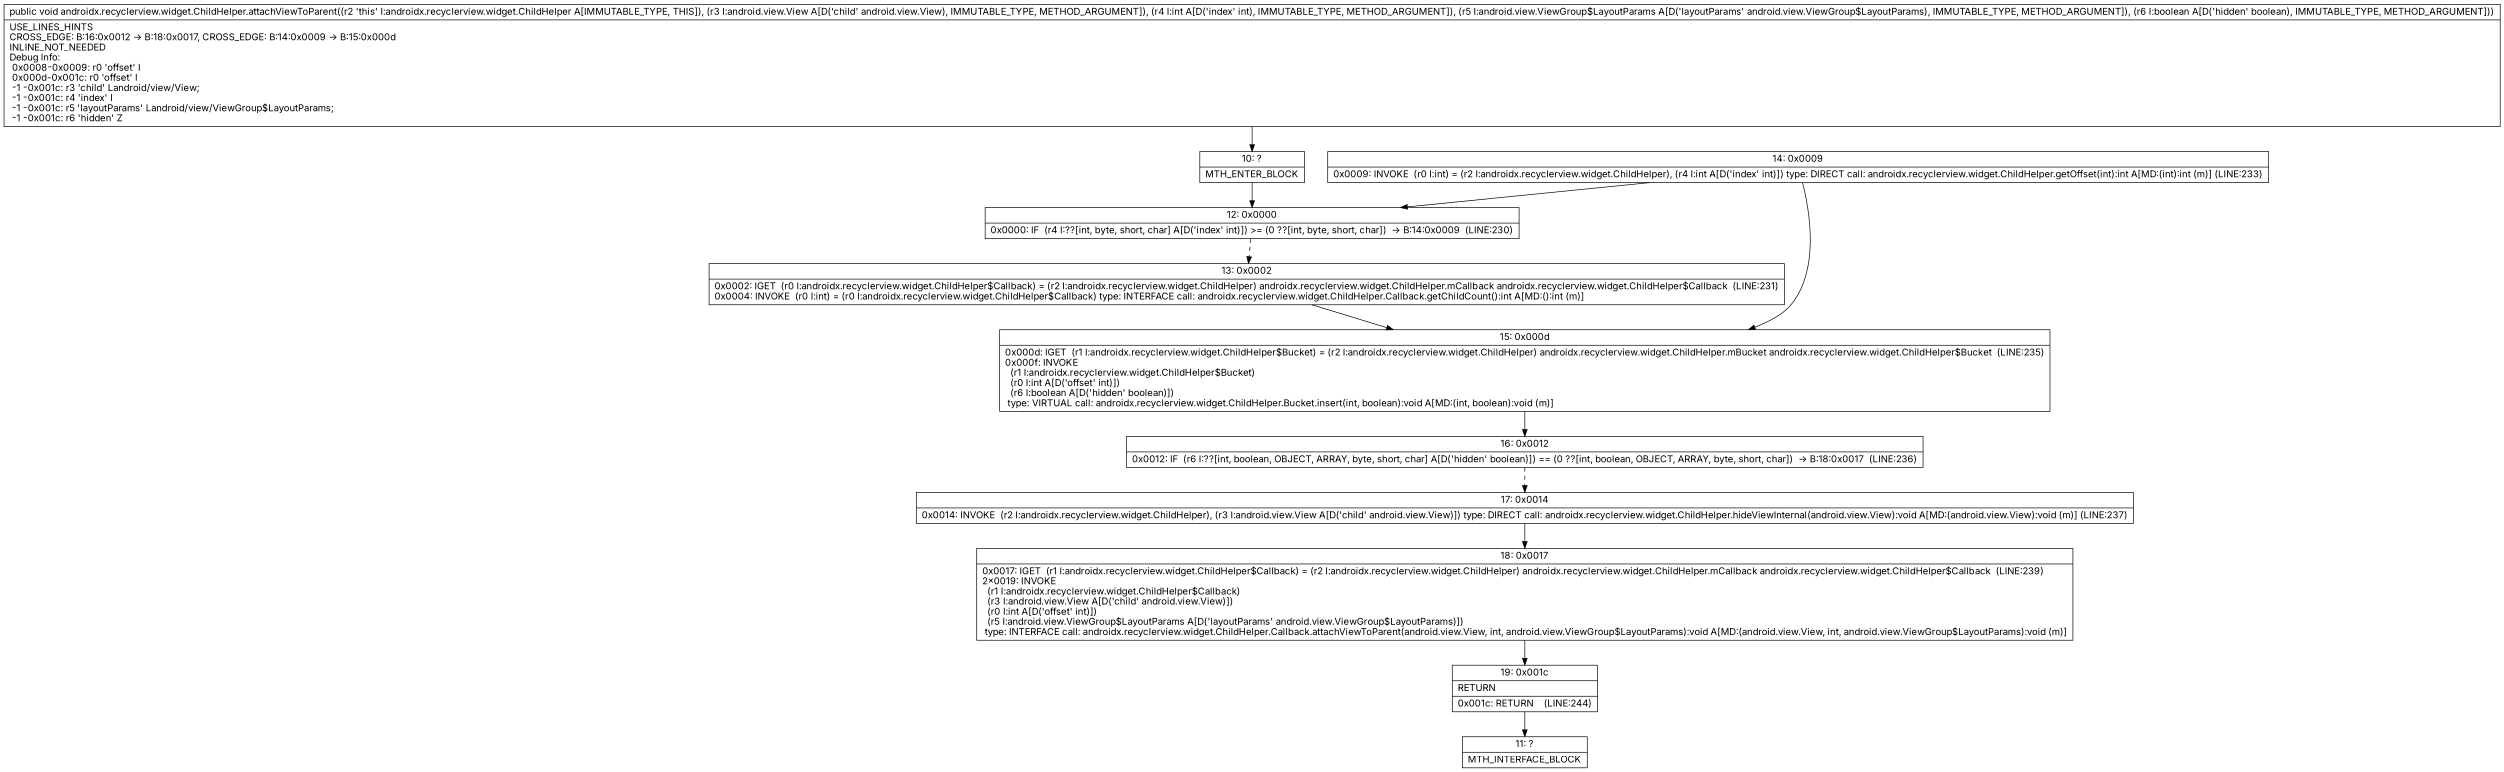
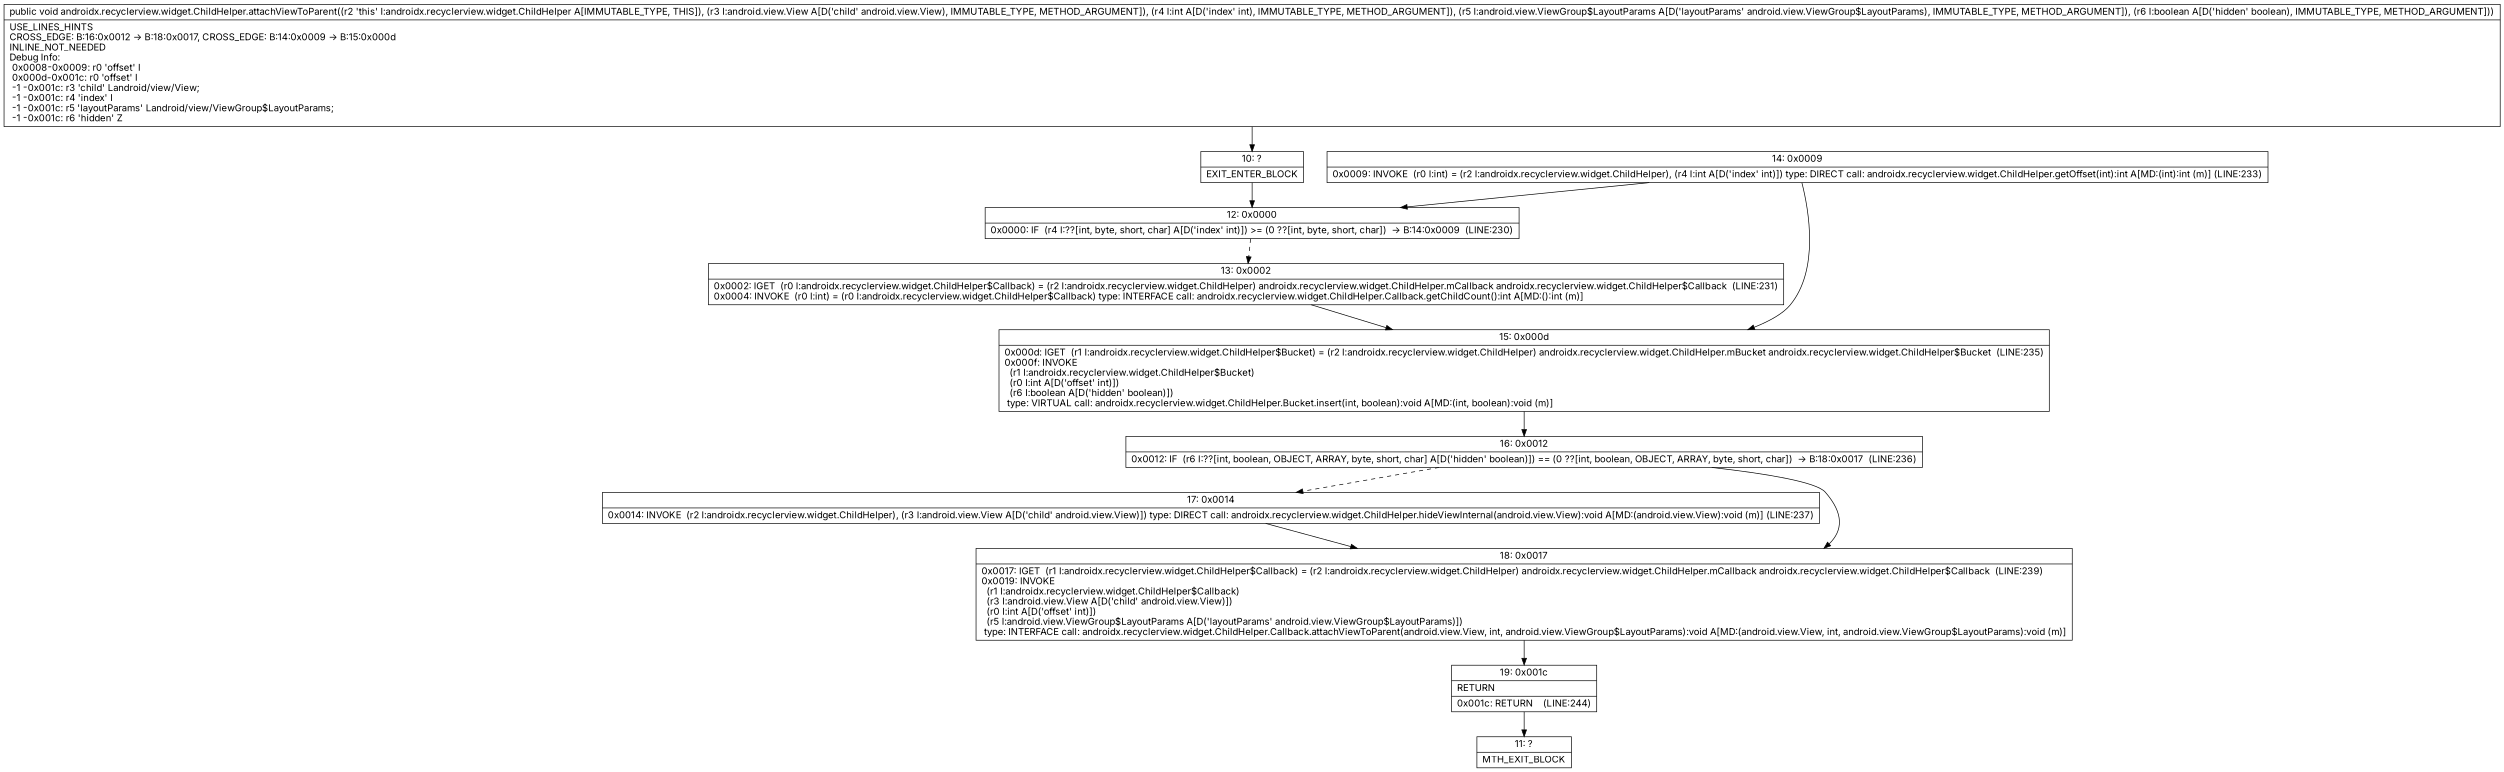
(1252, 174) -> (1252, 174)
none -> (1798, 481)
(1022, 582) -> (1021, 582)
(1525, 760) -> (1524, 760)
